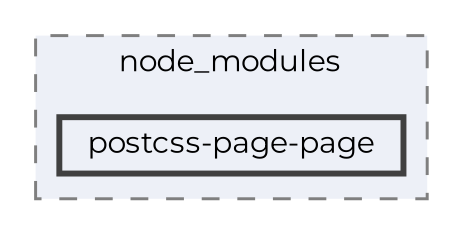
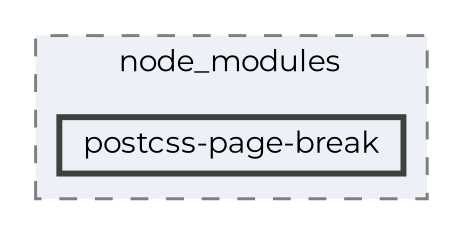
(231, 145) -> (231, 145)
